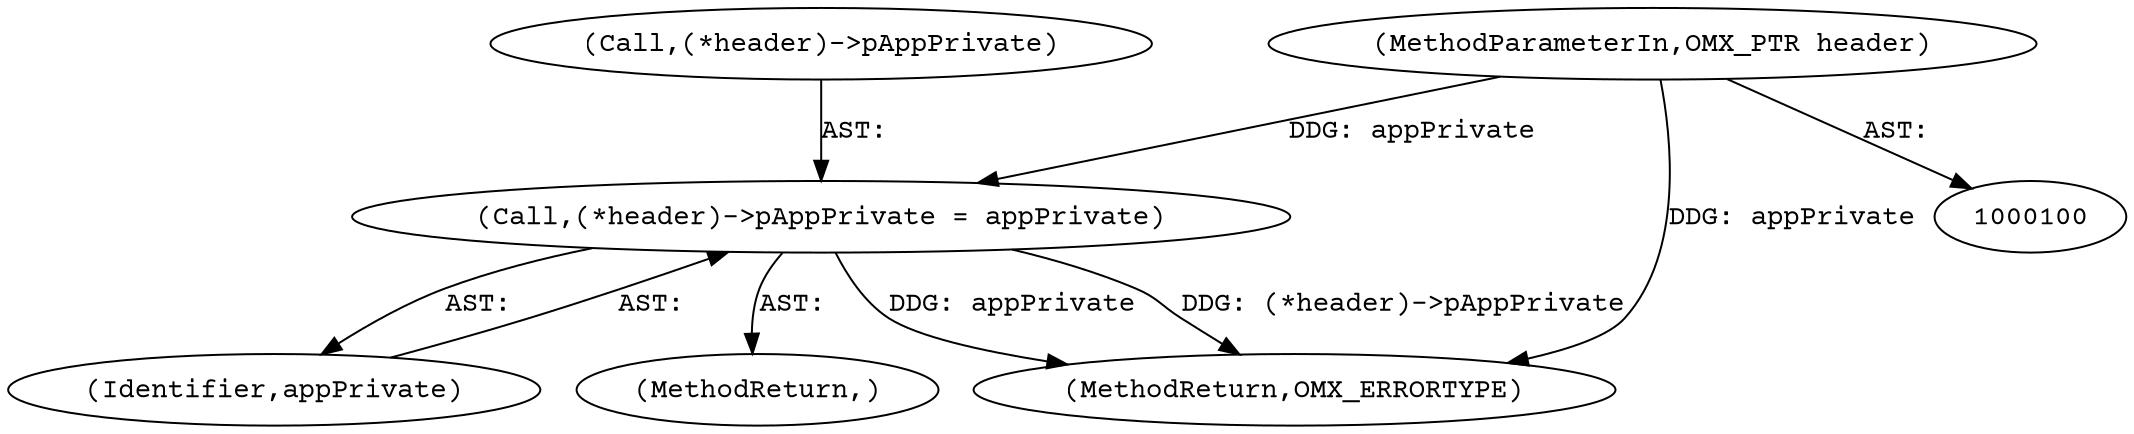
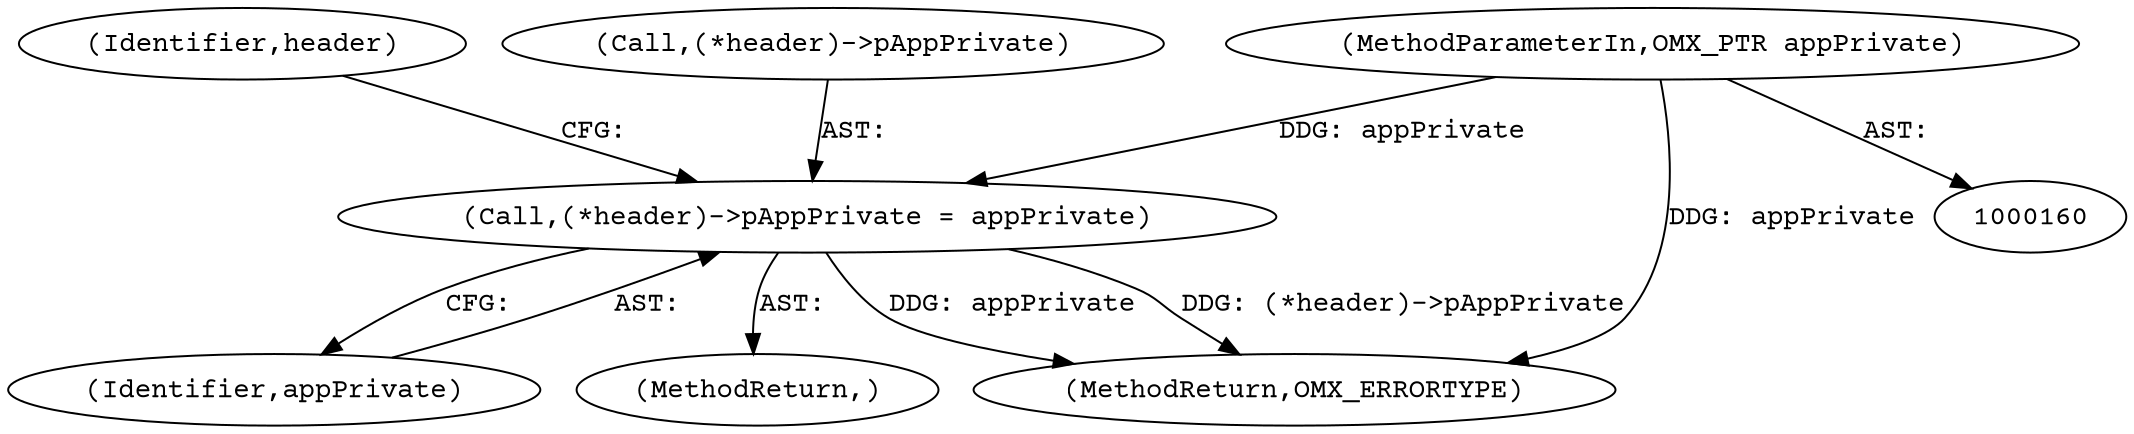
none -> (242, 44)
(1653, 44) -> (1653, 44)
(2030, 217) -> (2030, 217)
(487, 303) -> (487, 303)
